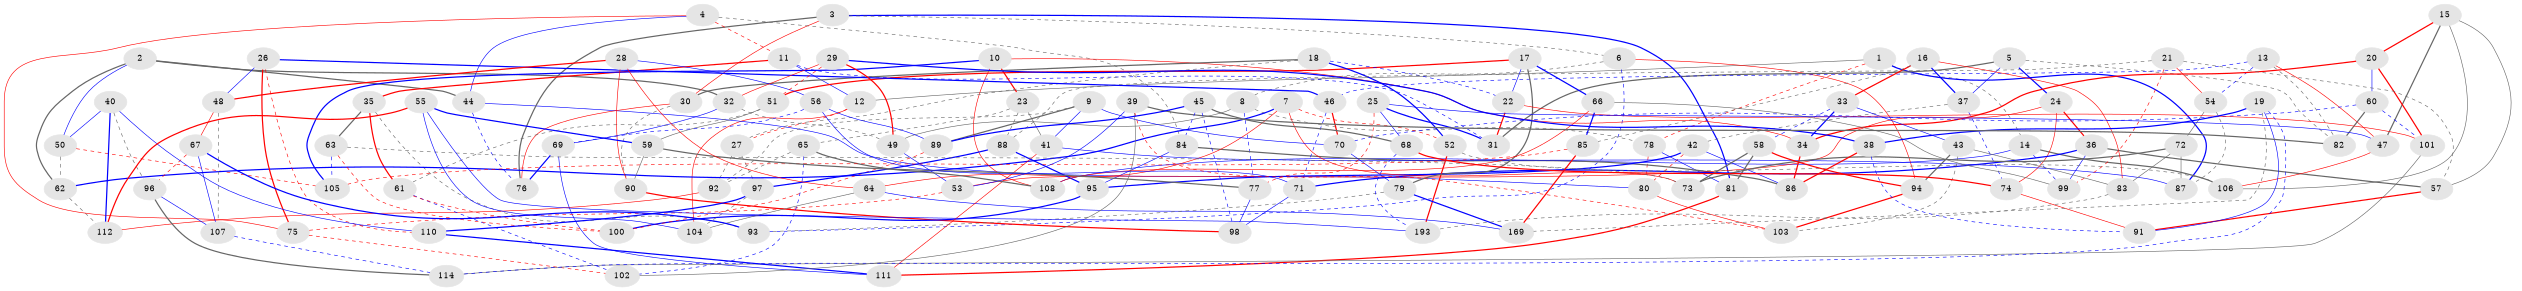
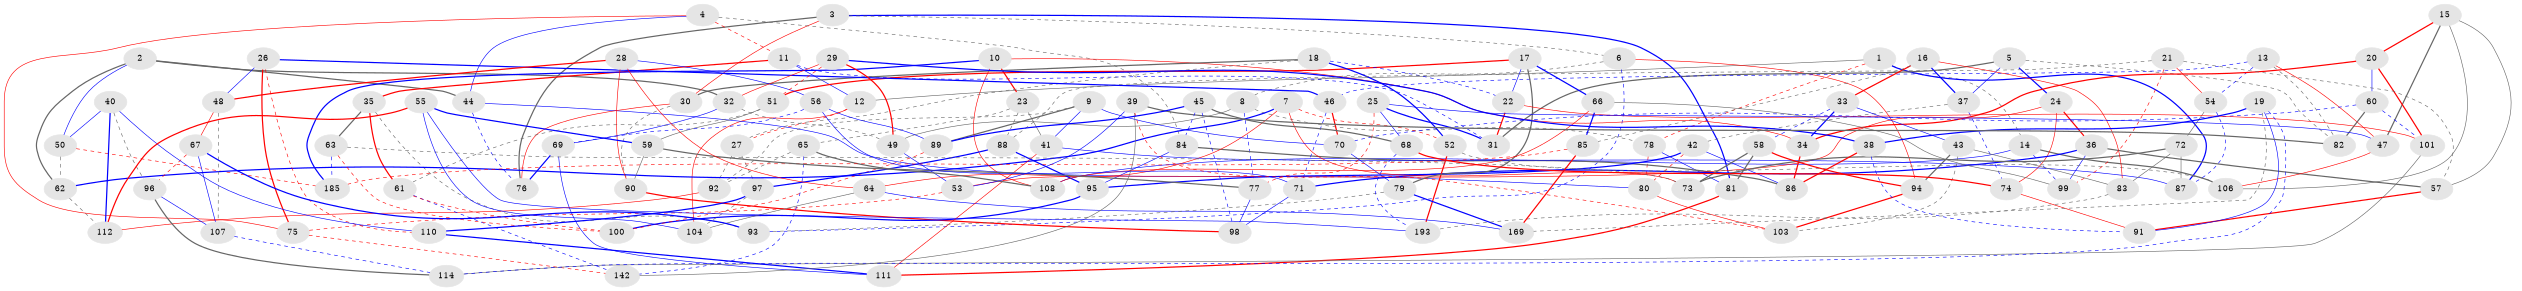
(2224, 153) -> (2224, 153)
(332, 189) -> (332, 189)
(622, 276) -> (622, 276)
